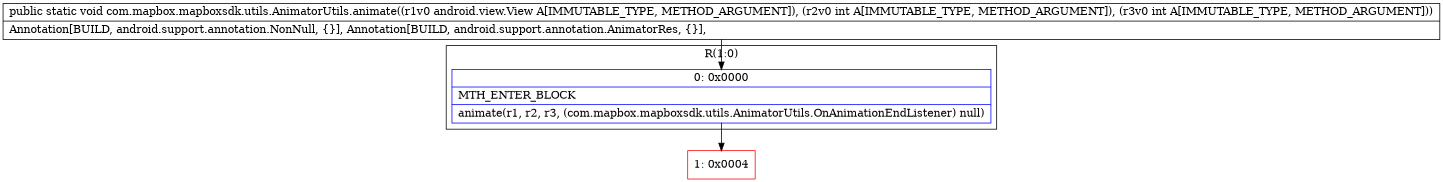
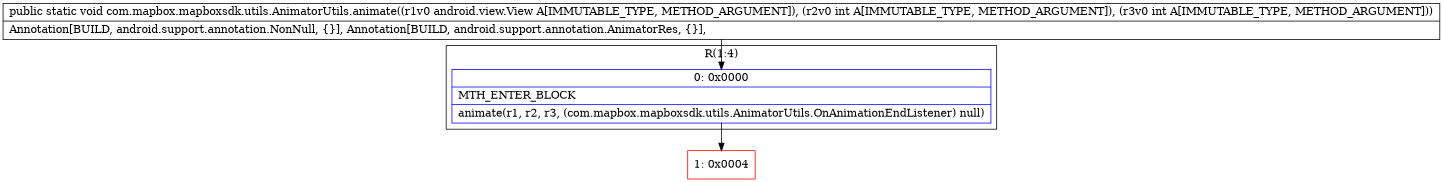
(721, 54) -> (721, 54)
